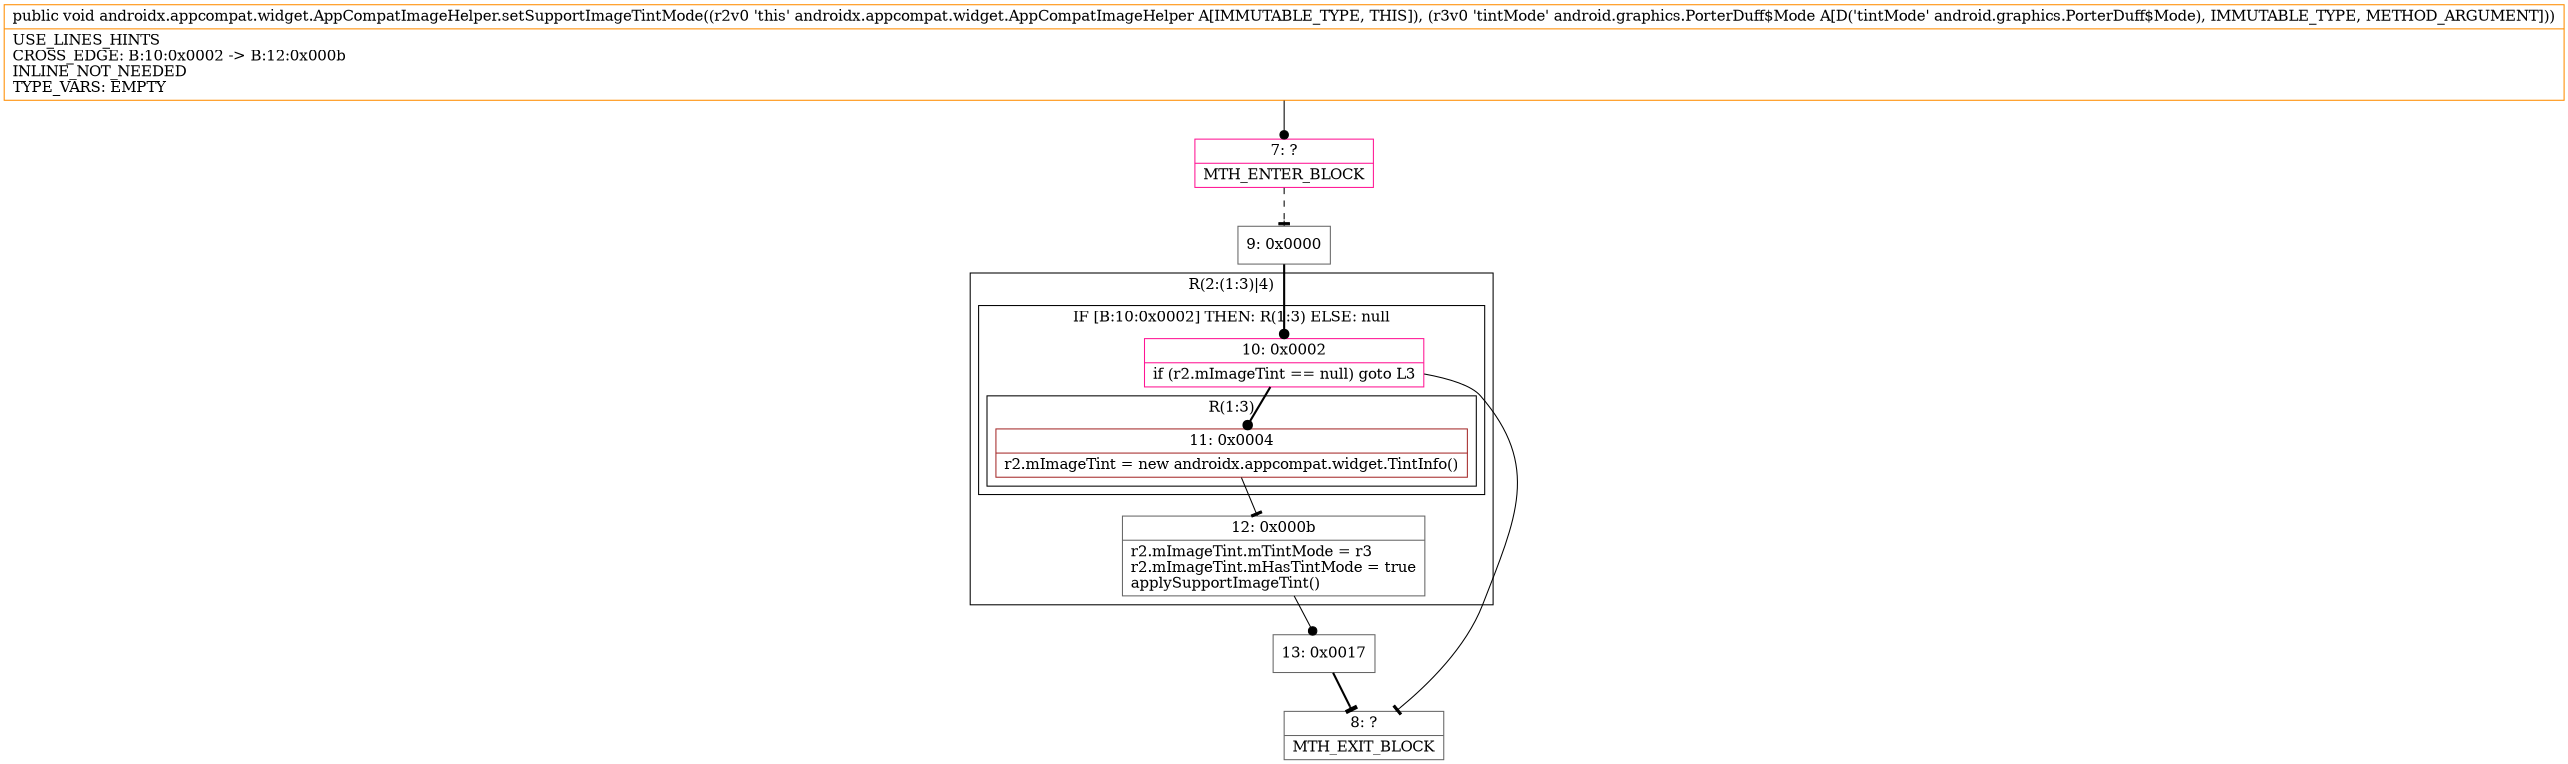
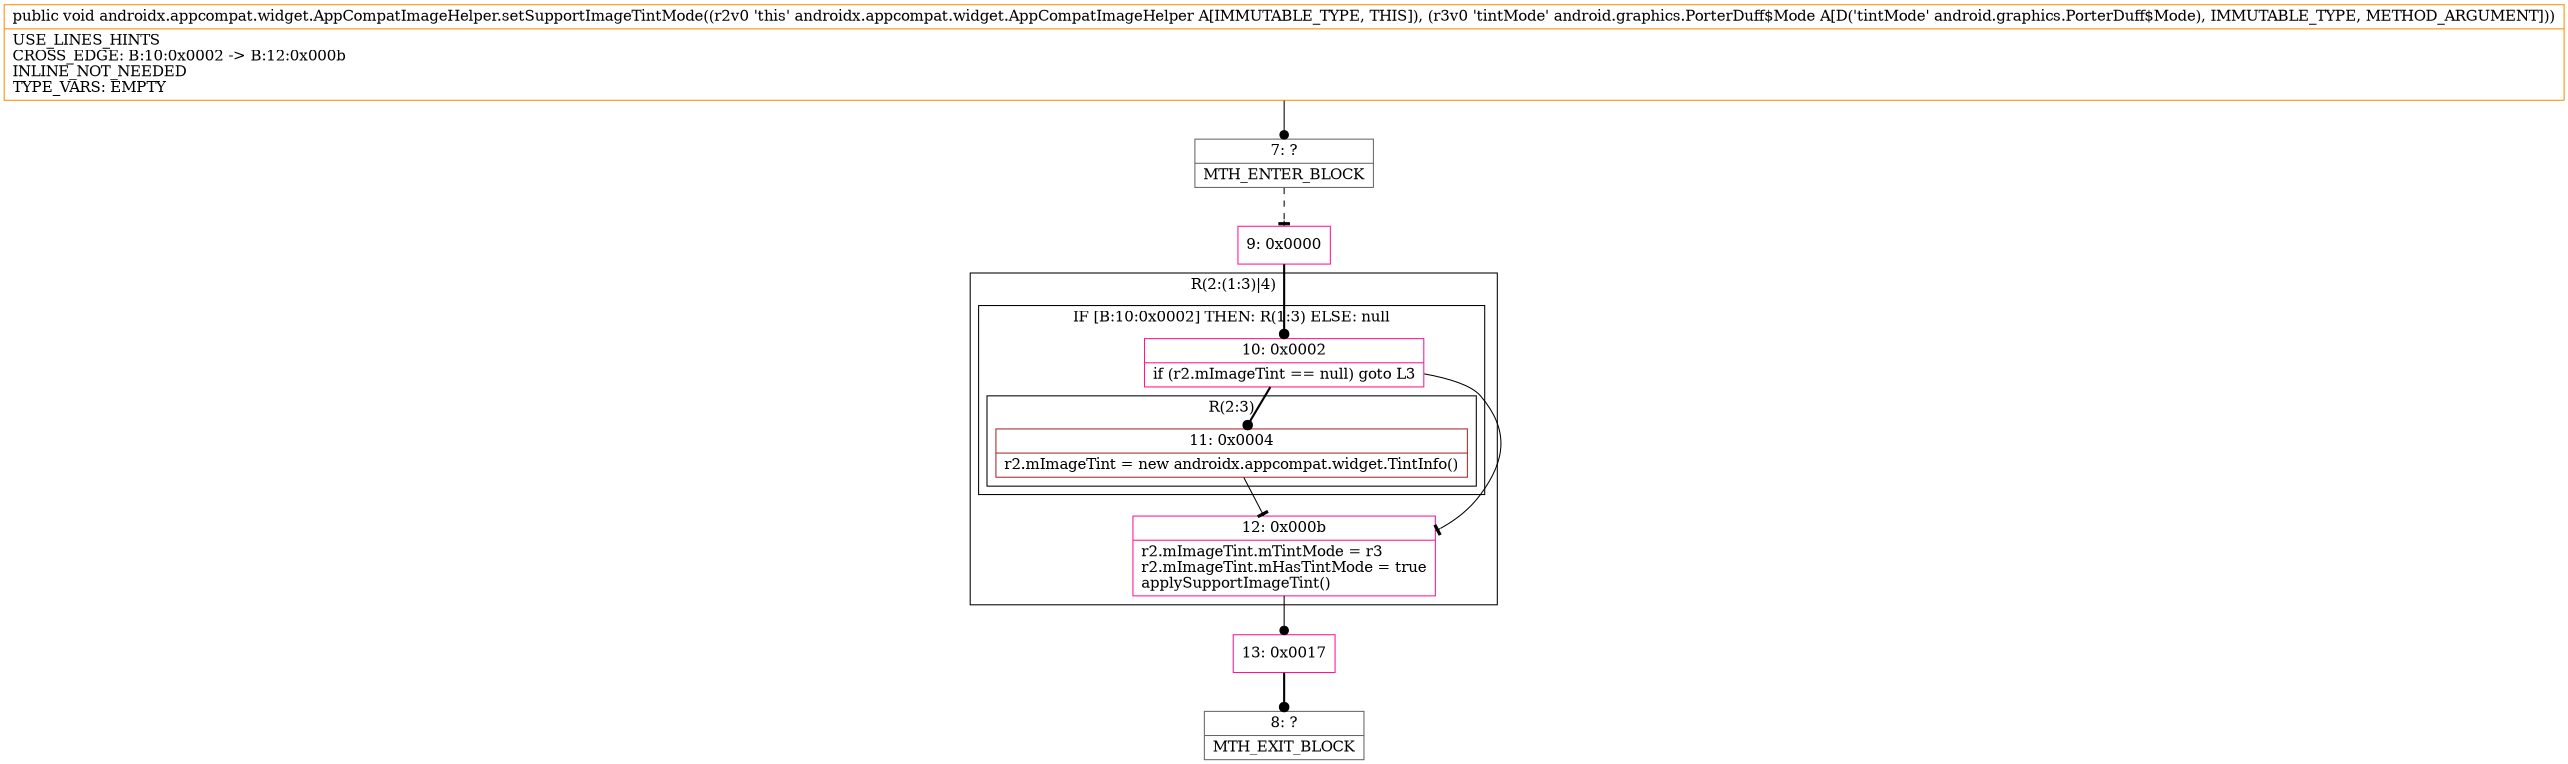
(1284, 163) -> (1284, 163)
(1284, 245) -> (1284, 245)
(1232, 408) -> (1232, 408)
(1509, 533) -> (1501, 441)
(1274, 556) -> (1284, 556)
(1324, 654) -> (1284, 654)
(1342, 690) -> (1284, 688)
